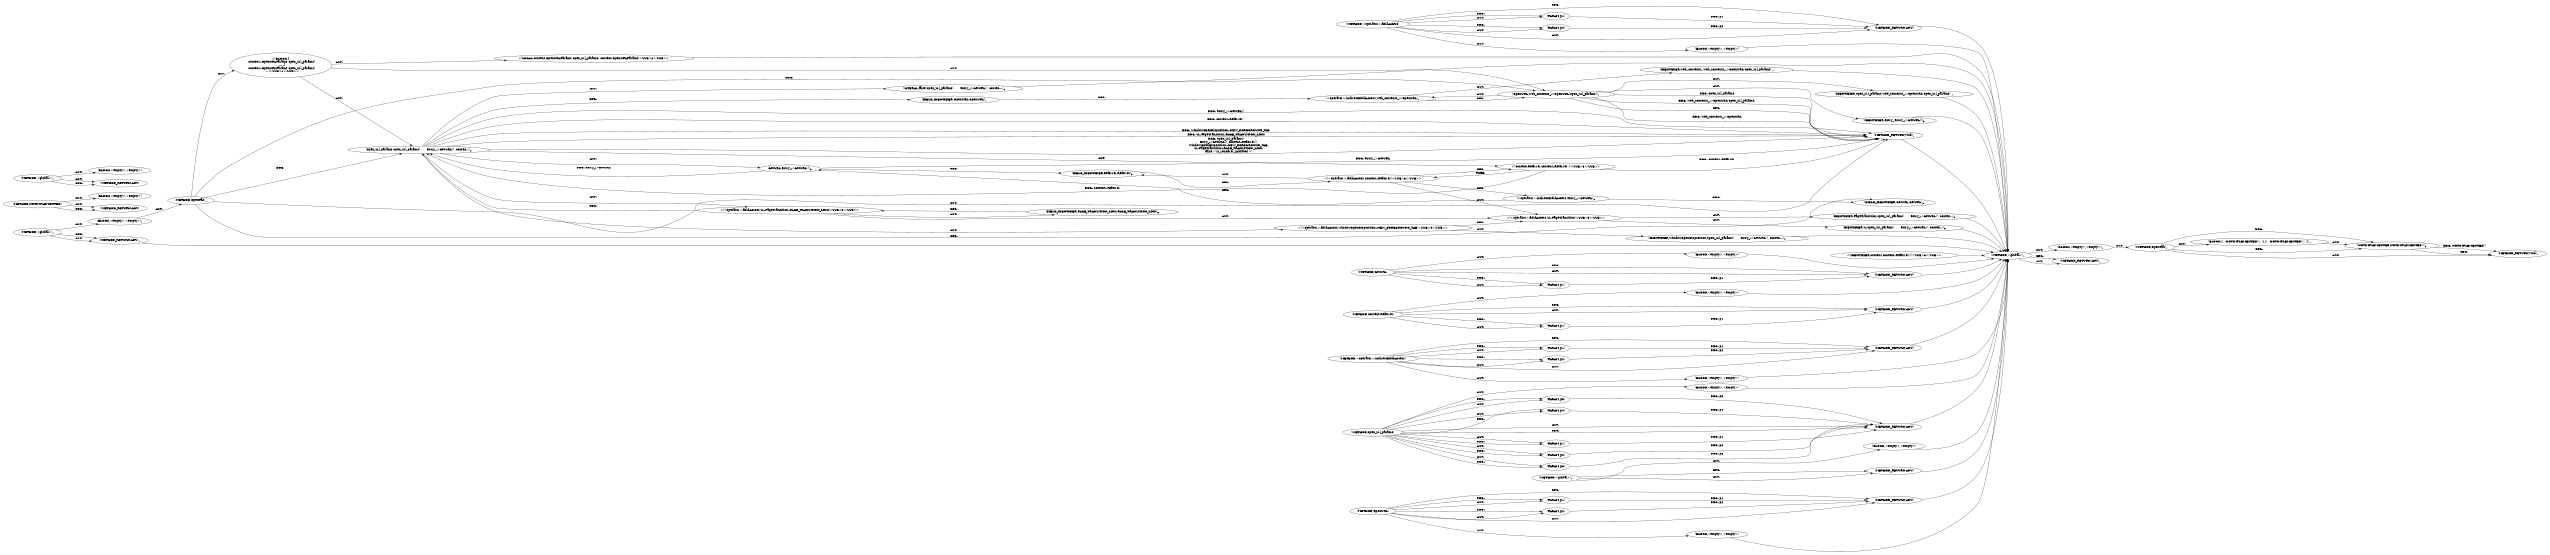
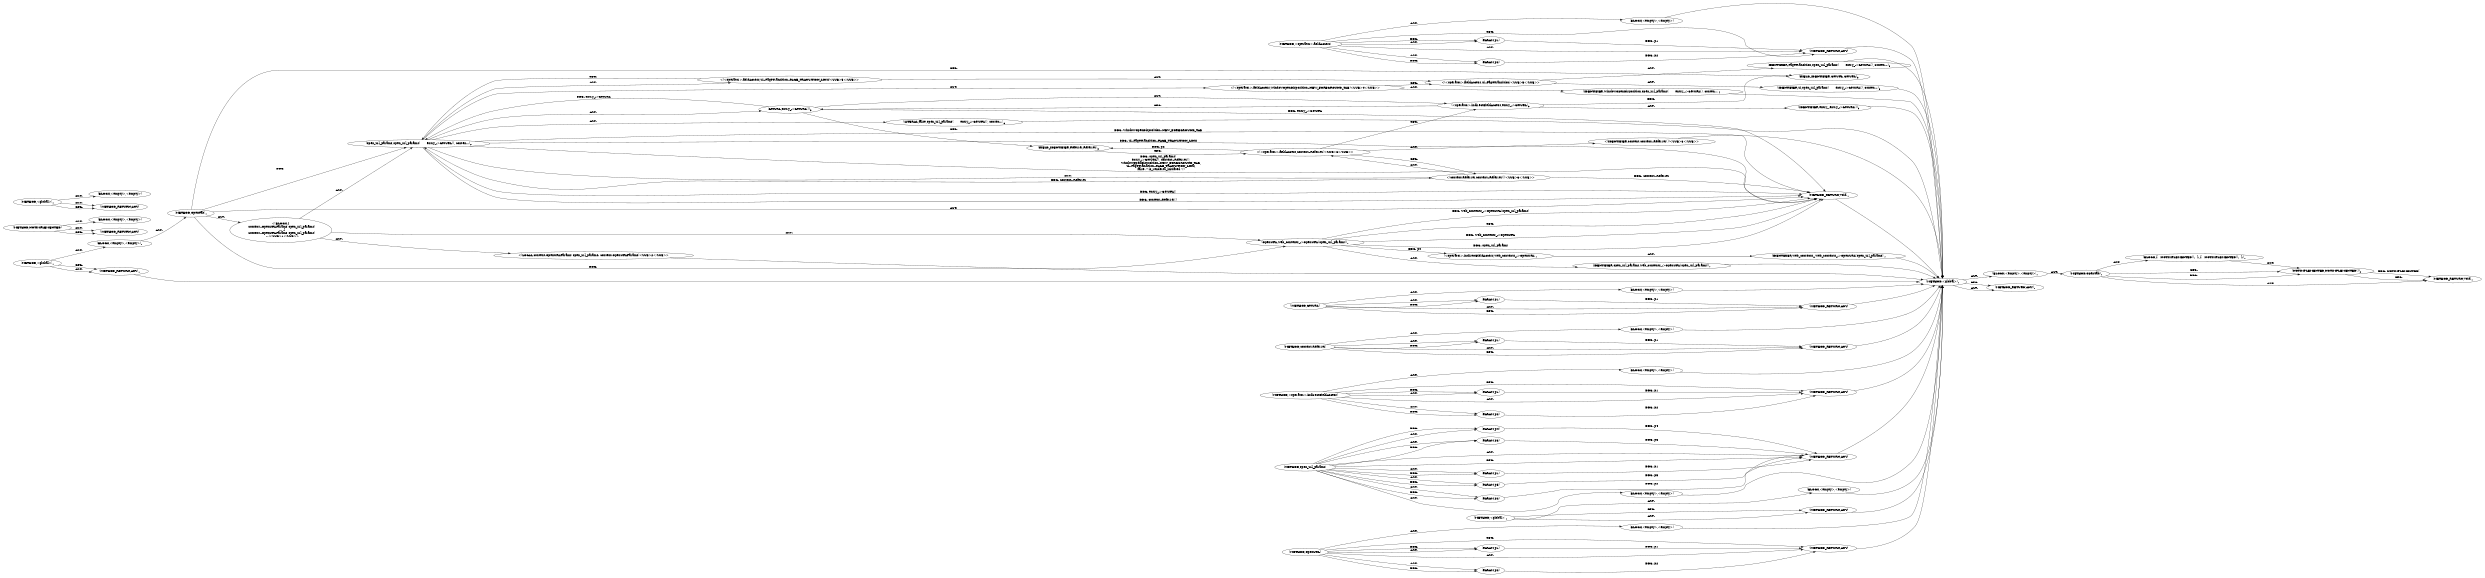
(1733, 88) -> (1662, 109)
(1481, 94) -> (1415, 249)
none -> (1130, 97)
(954, 100) -> none
(1474, 101) -> none
(1481, 173) -> (1415, 165)
(1226, 175) -> (1158, 147)
(1463, 198) -> (1449, 148)
(1102, 212) -> none
